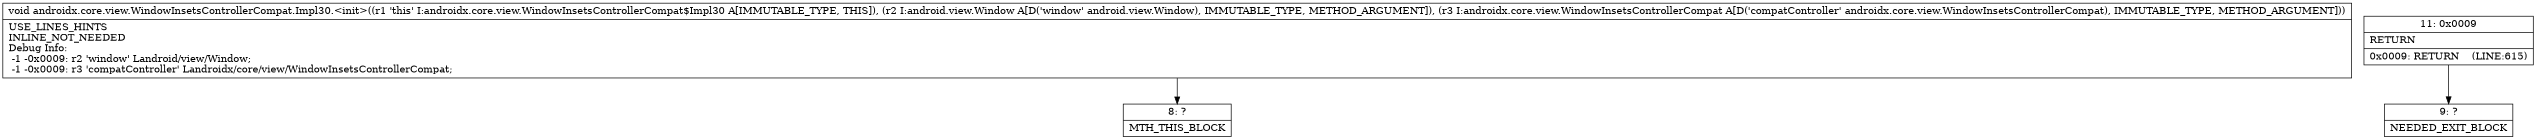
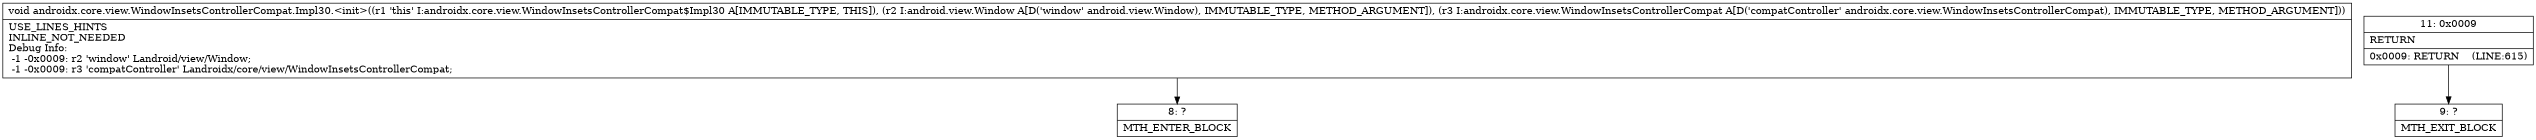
(1177, 128) -> (1177, 128)
(2449, 128) -> (2449, 128)
